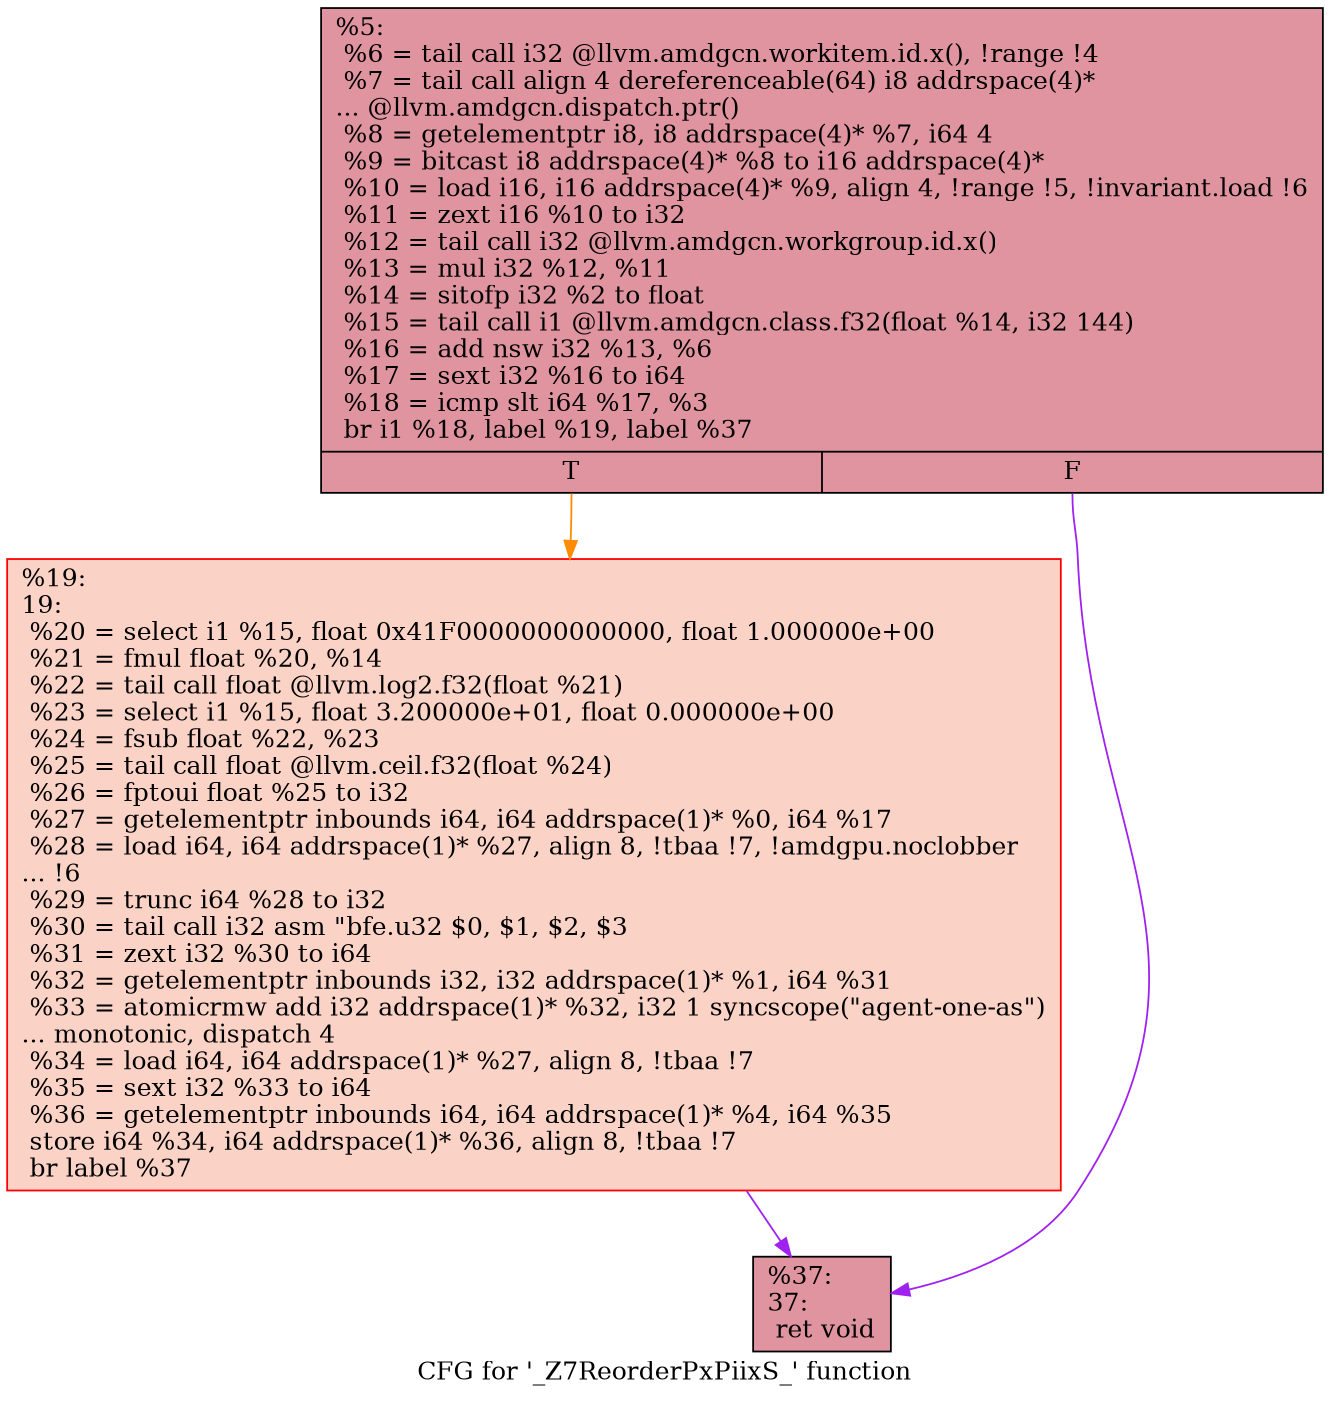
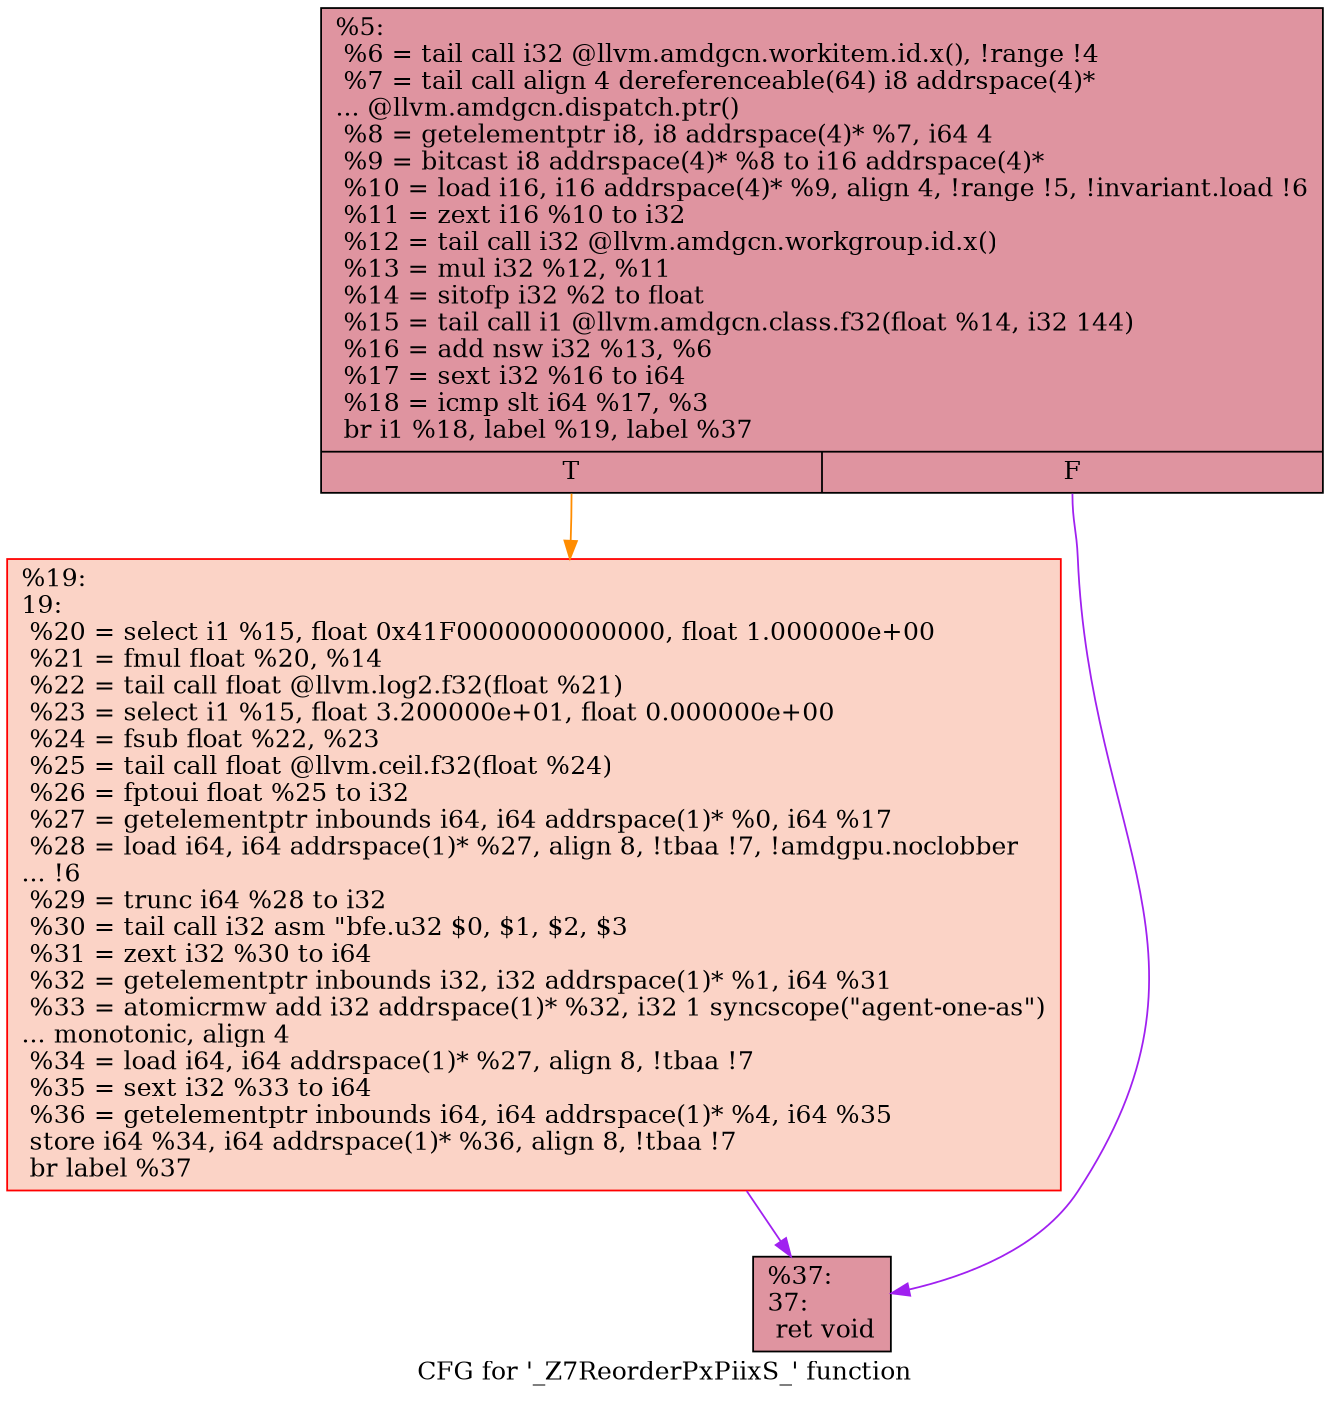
(179, 1035) -> (157, 1035)
